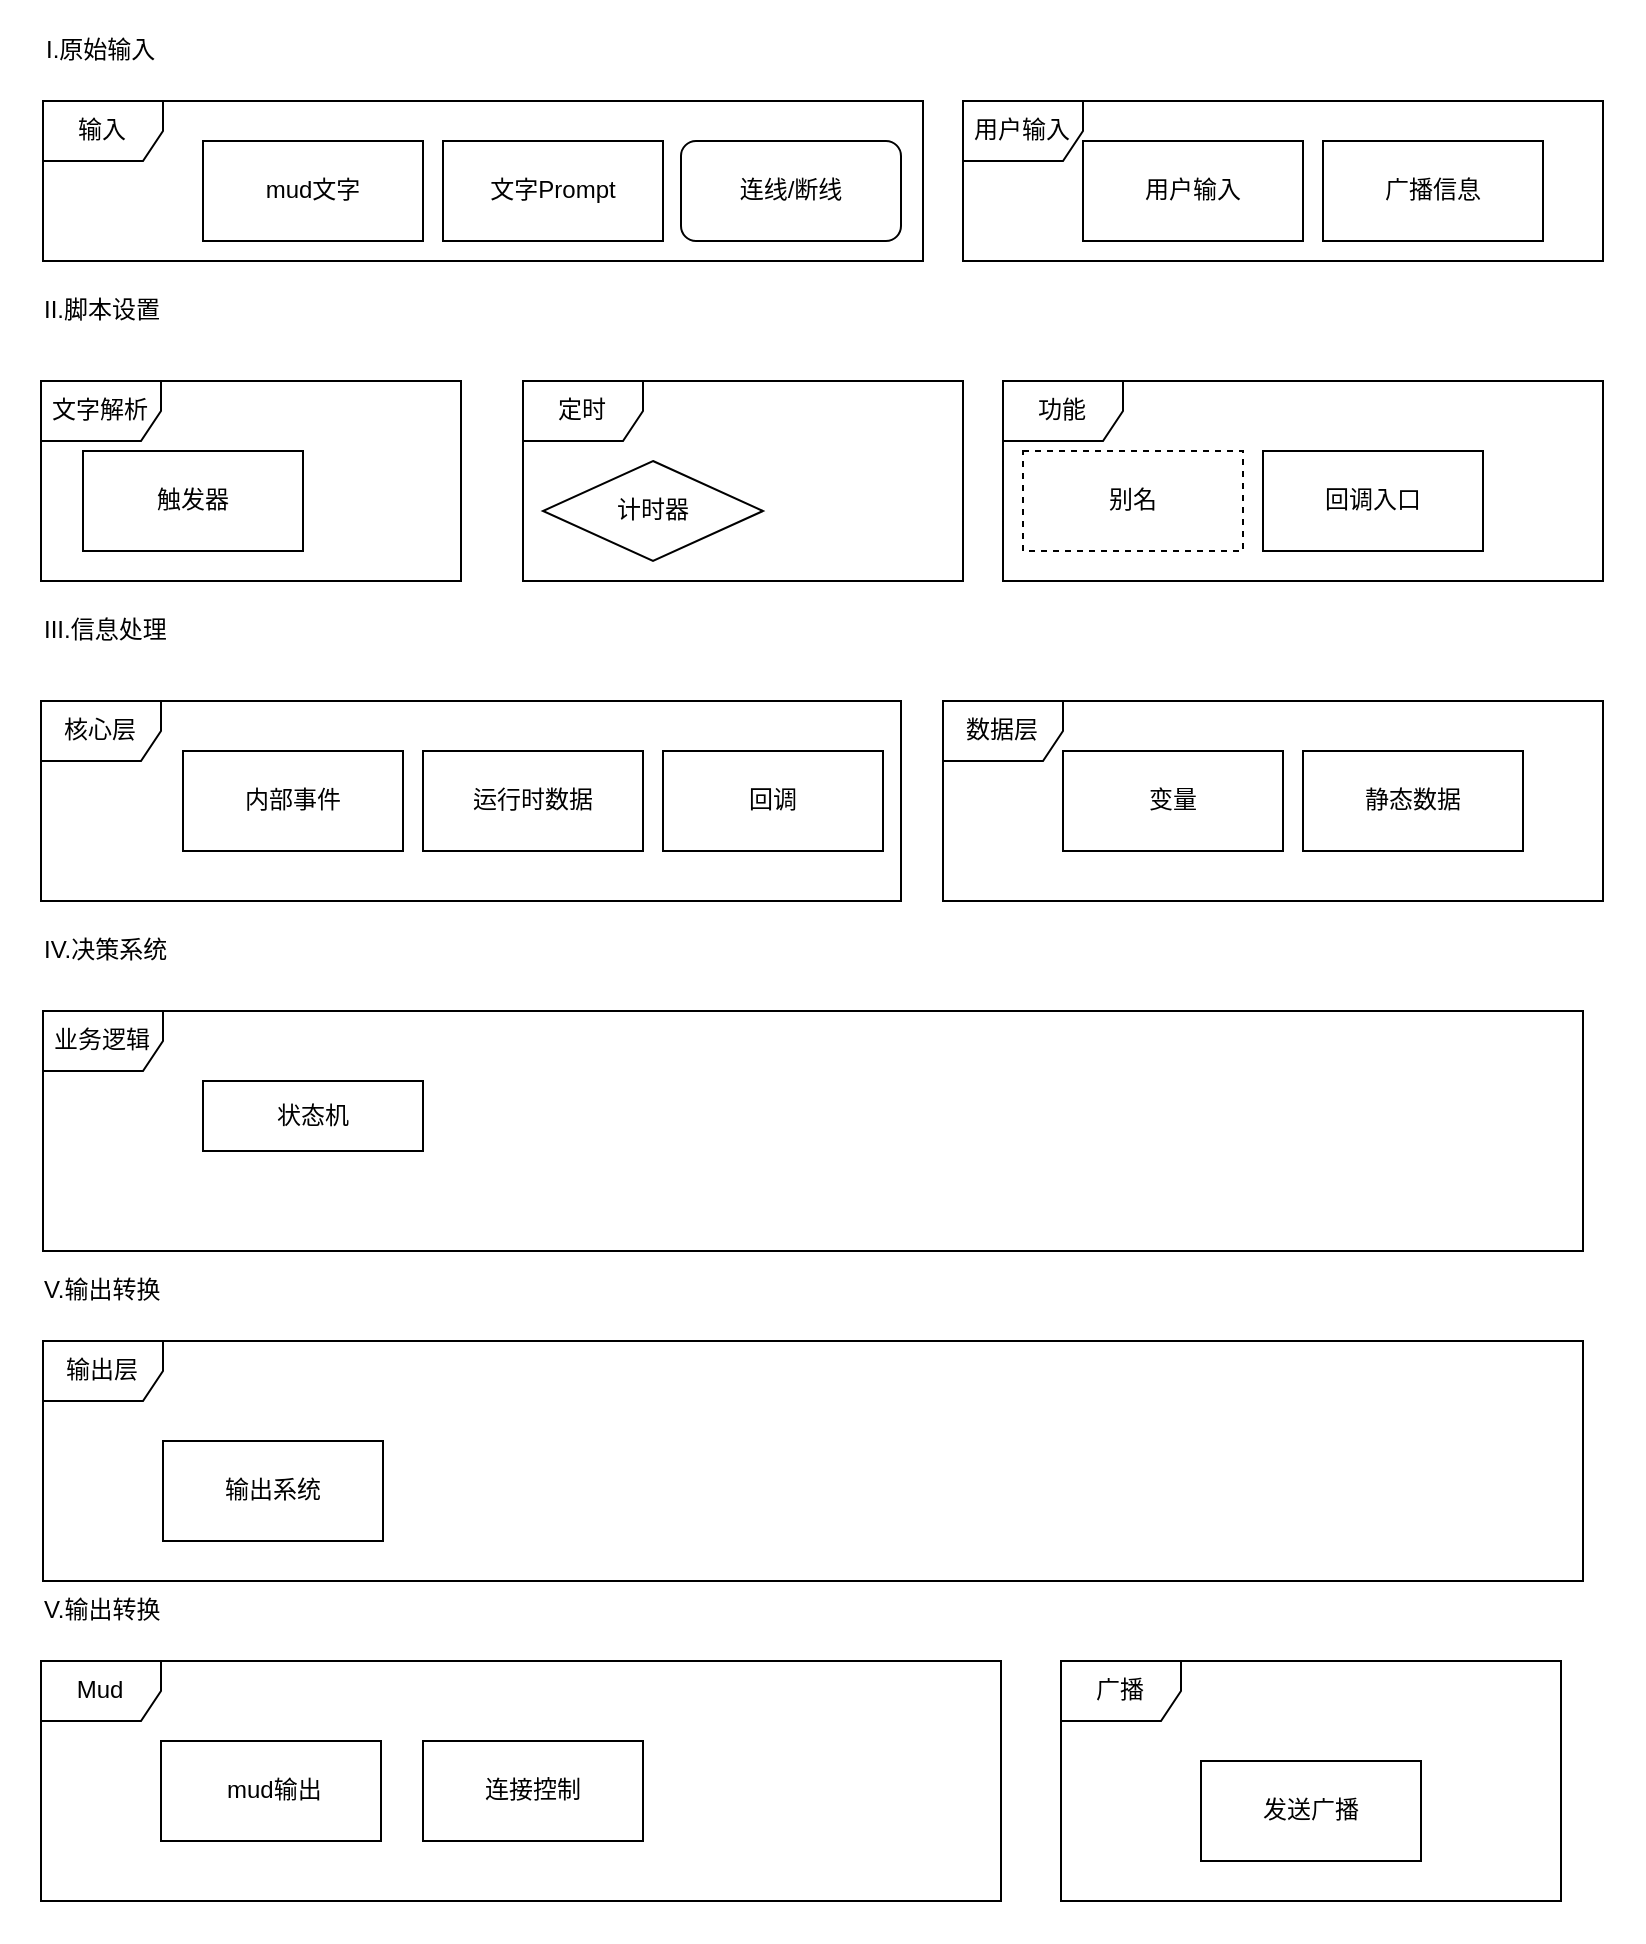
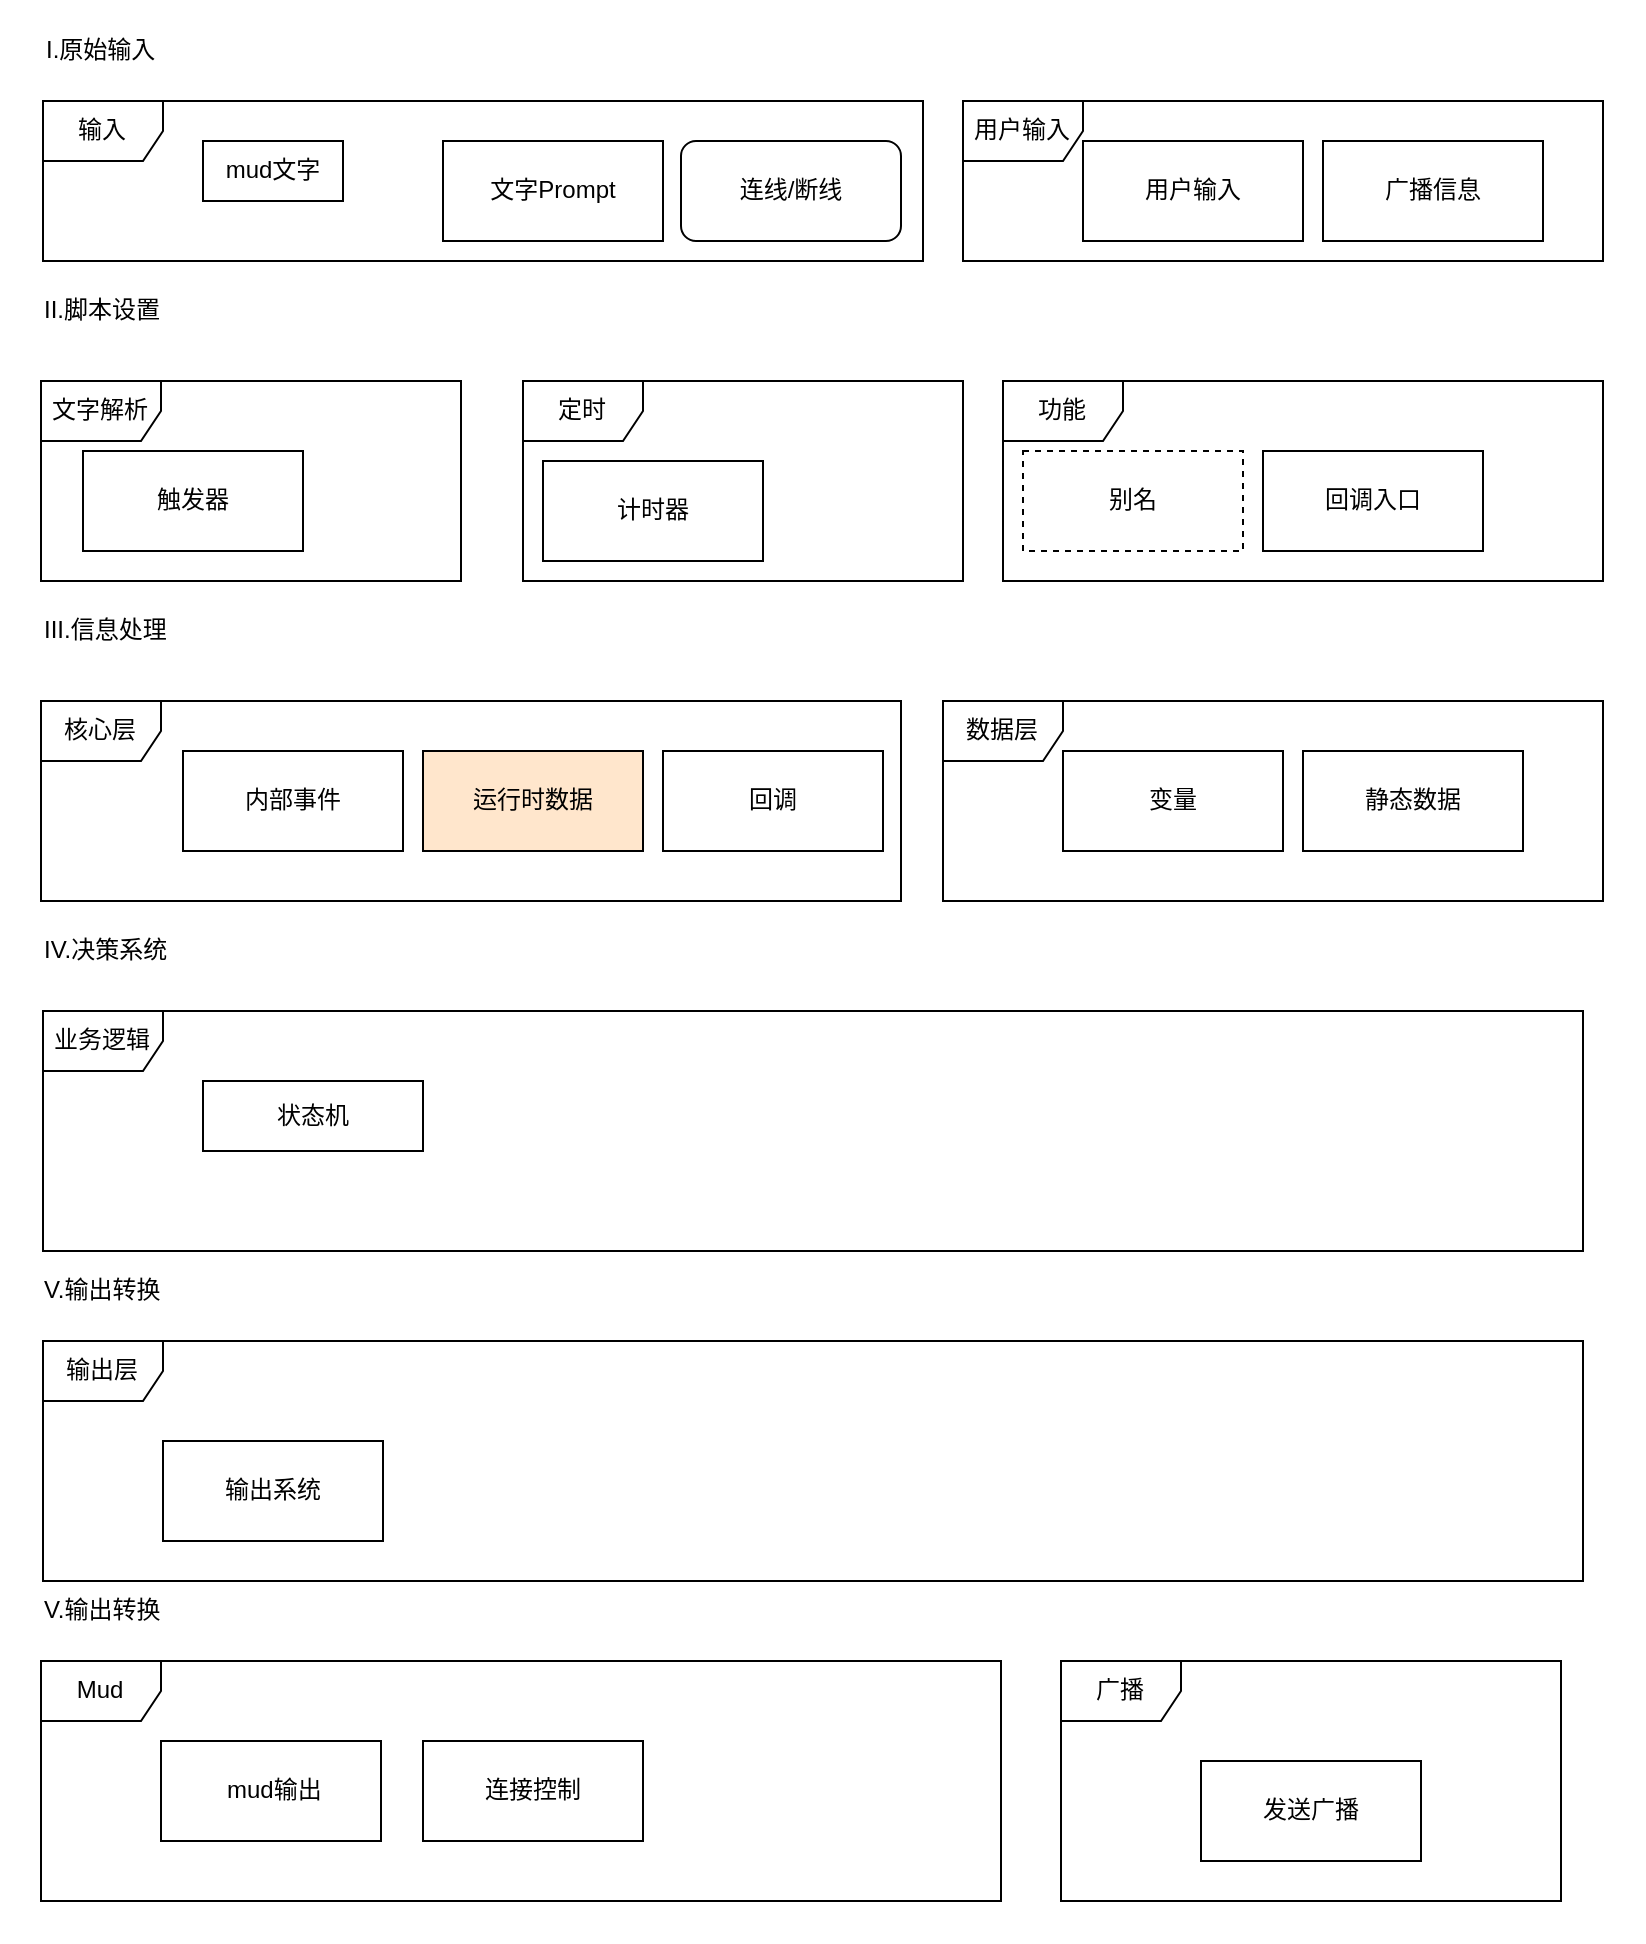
(313, 191) -> (273, 171)
(653, 511) -> (653, 511)
(533, 801) -> (533, 801)
